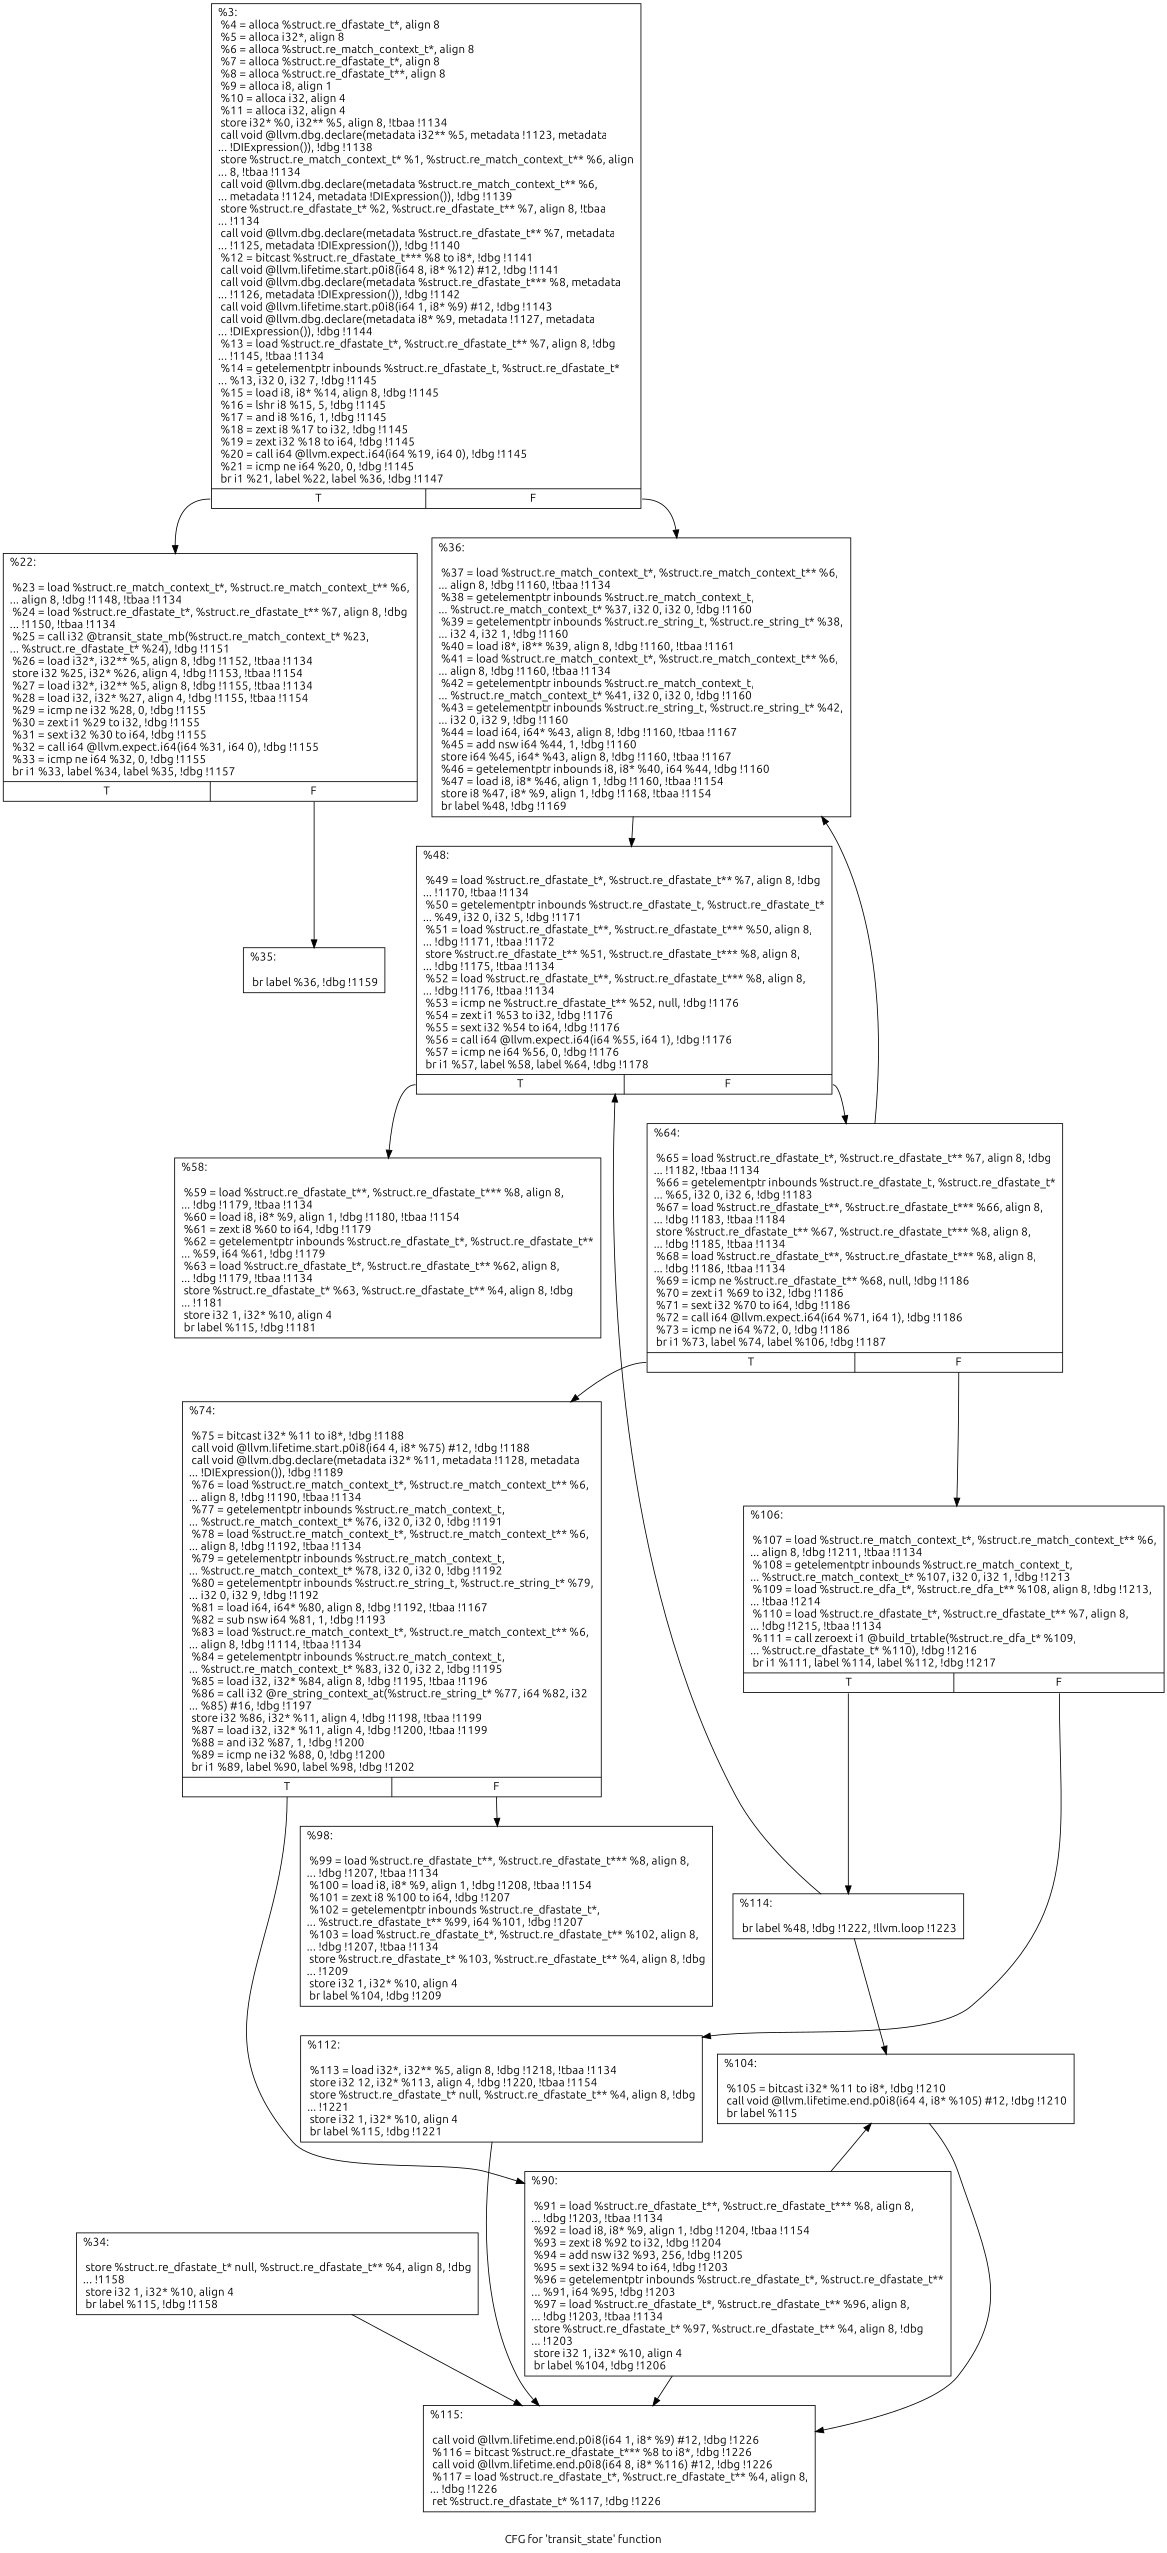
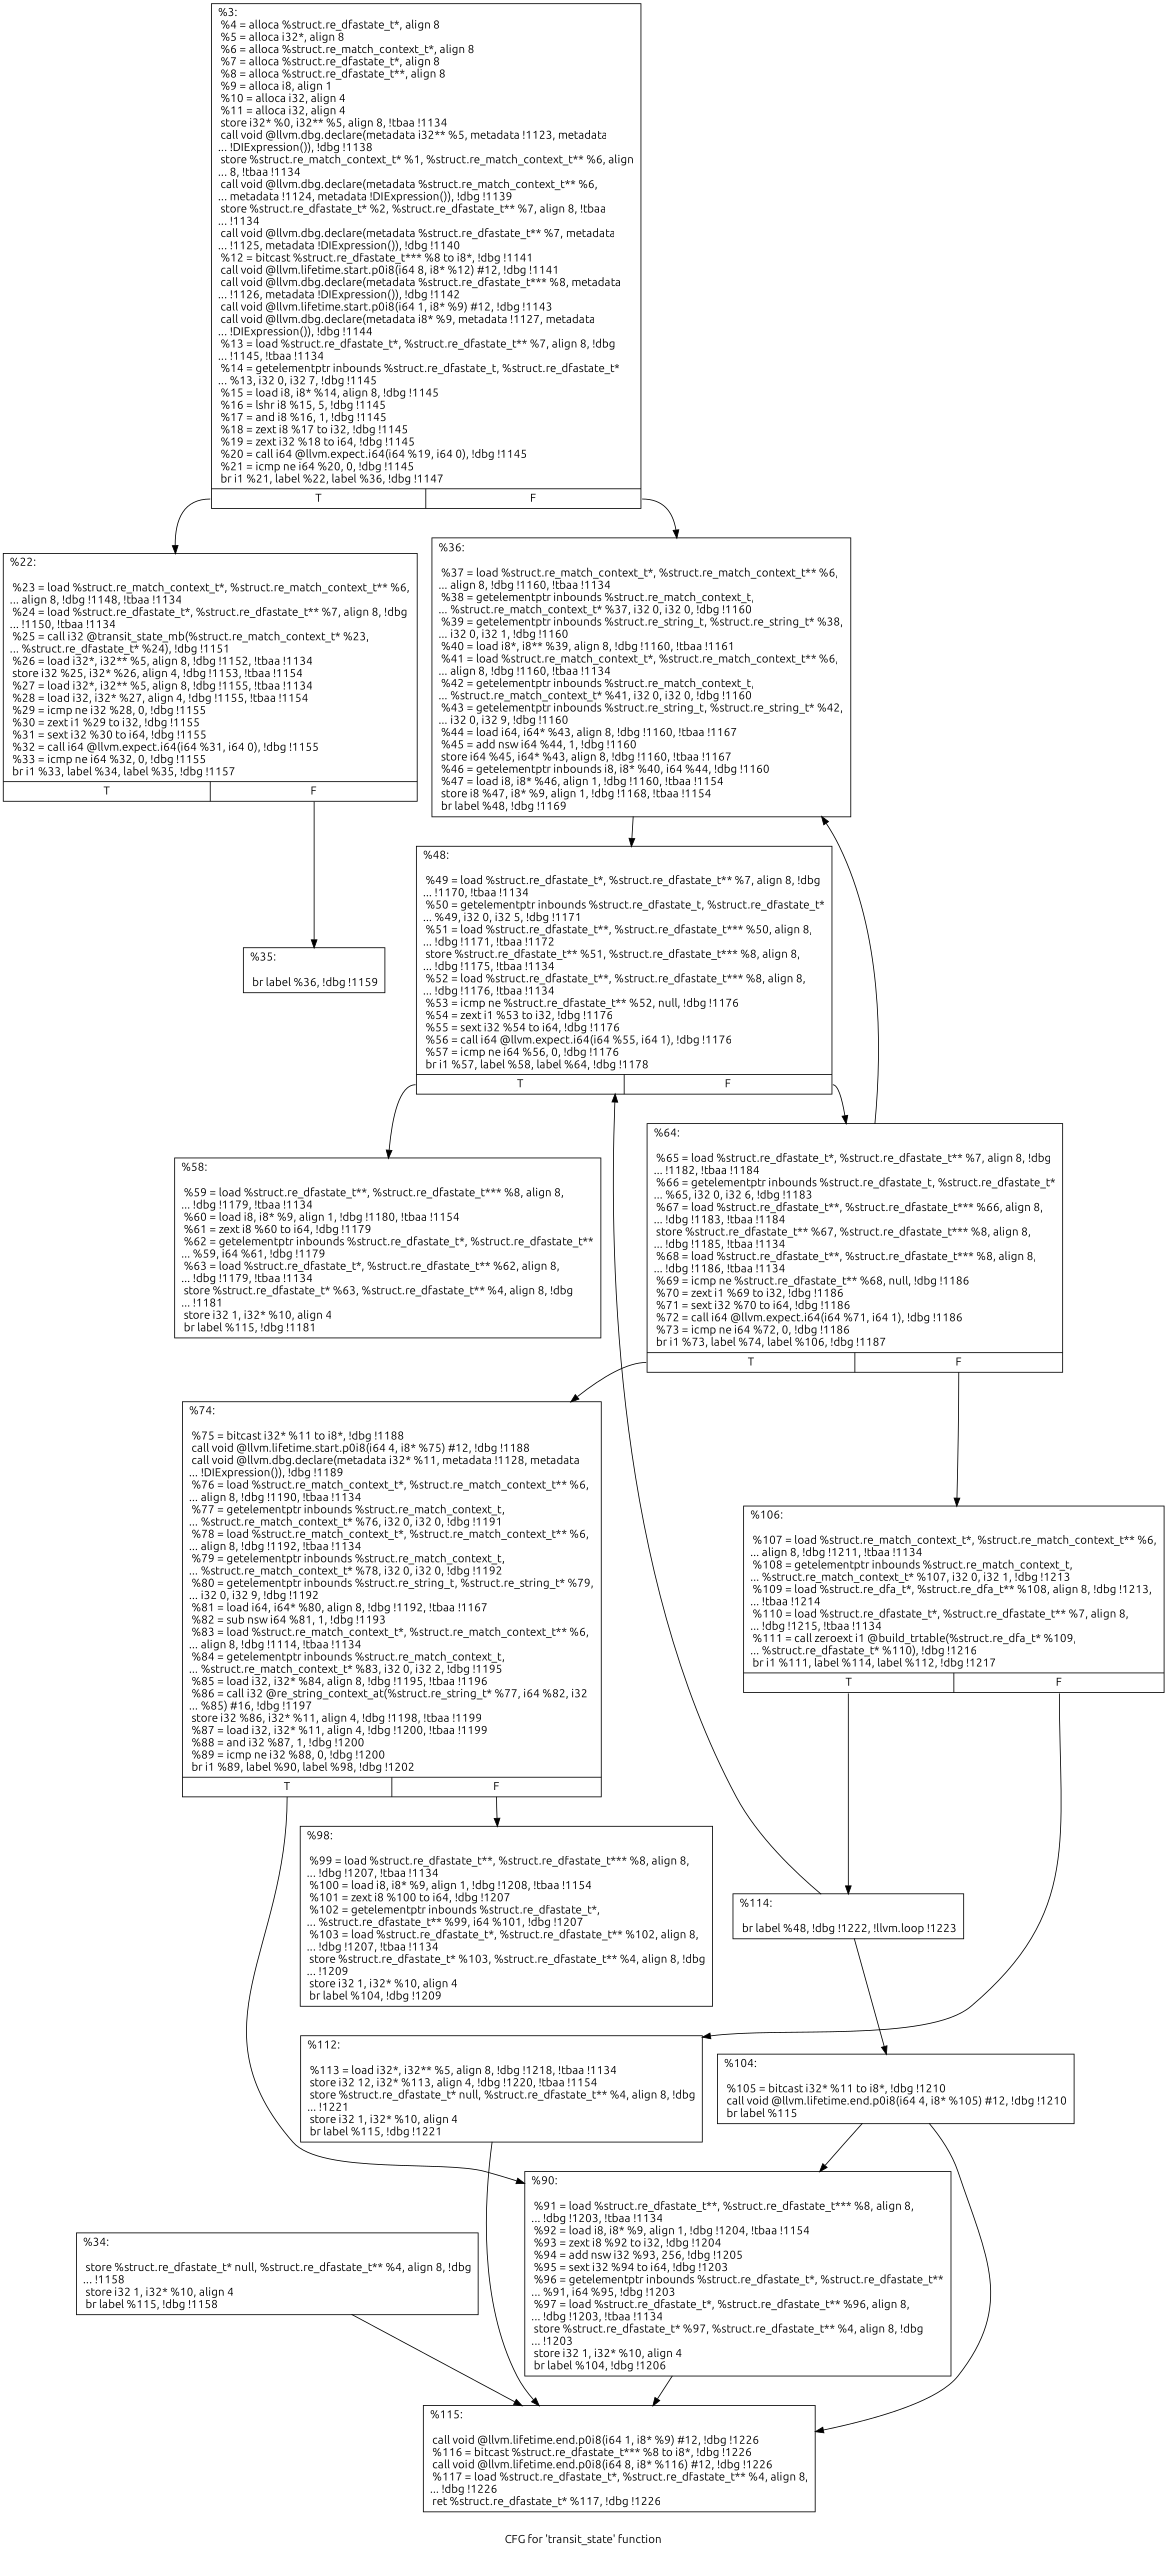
(504, 634) -> (504, 634)
(707, 1171) -> (707, 1171)
(848, 2151) -> (844, 2144)
